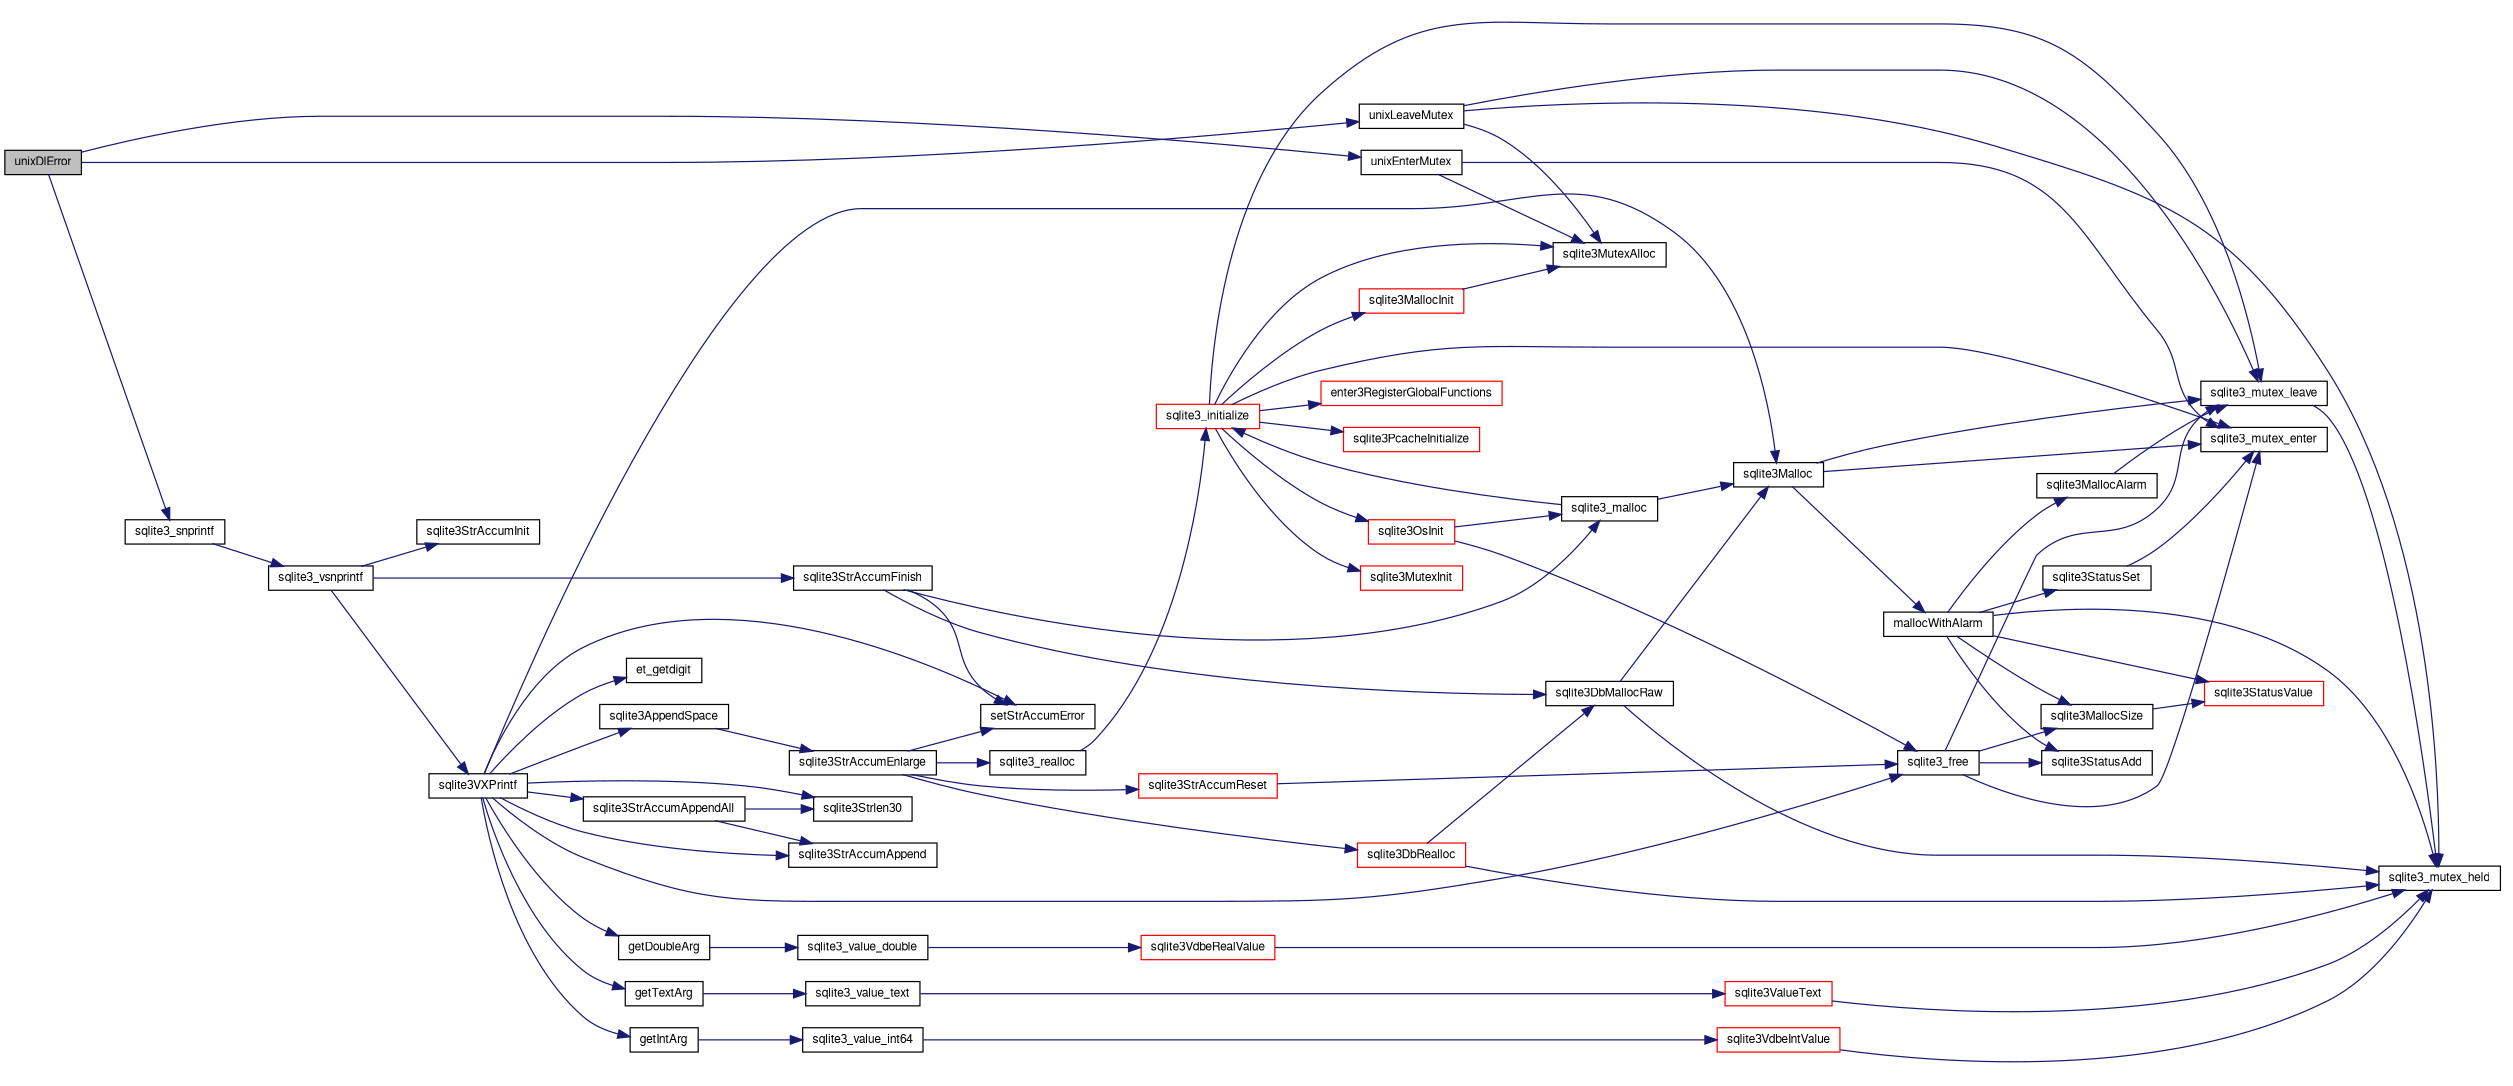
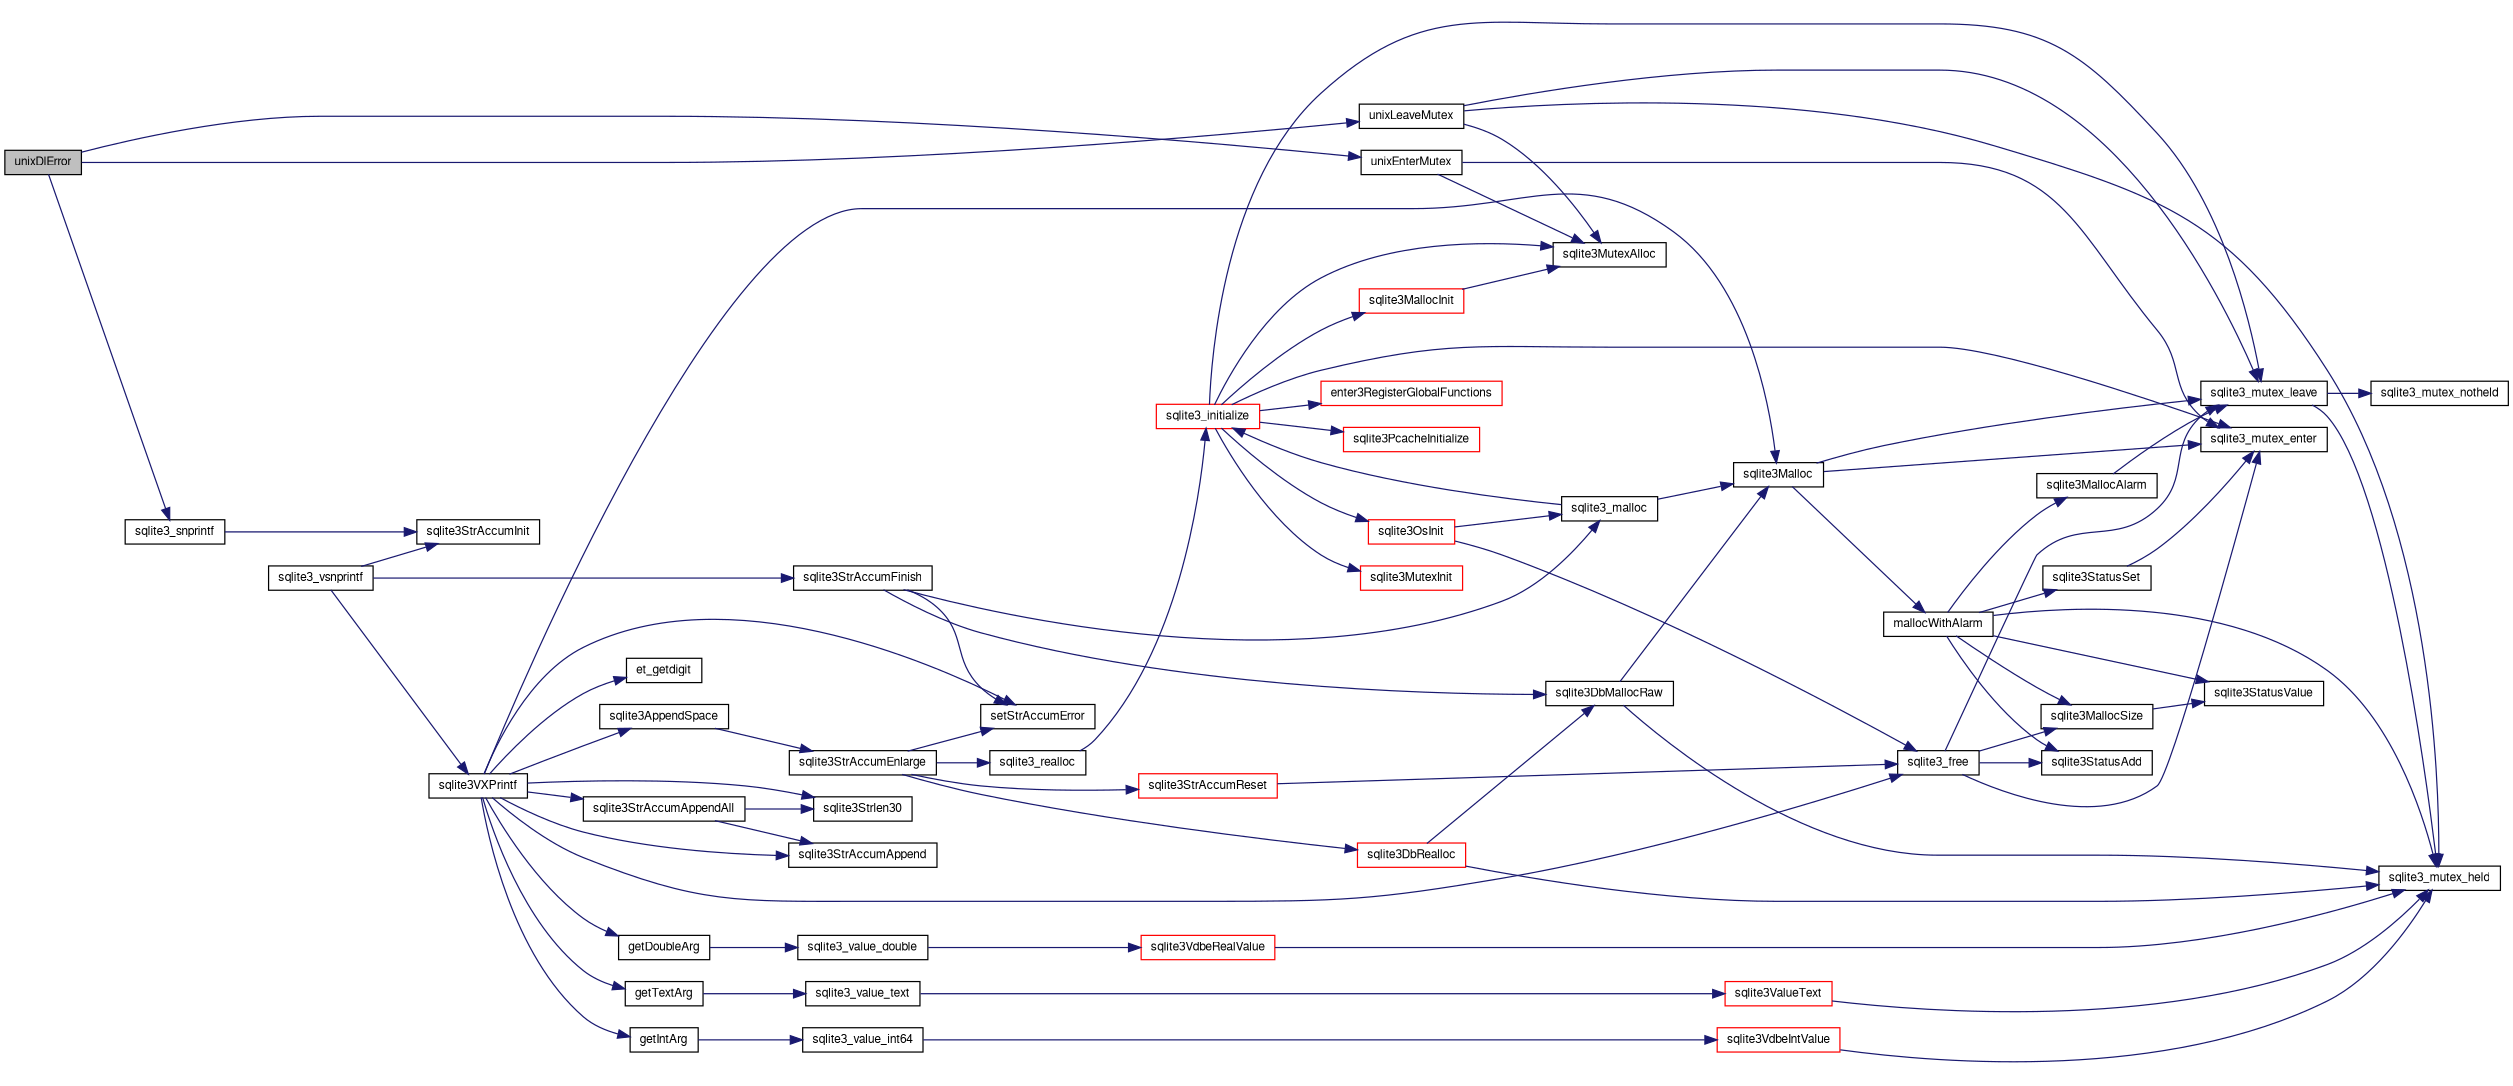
none -> (2440, 393)
(242, 553) -> (315, 532)
(2264, 694) -> (2264, 694)
